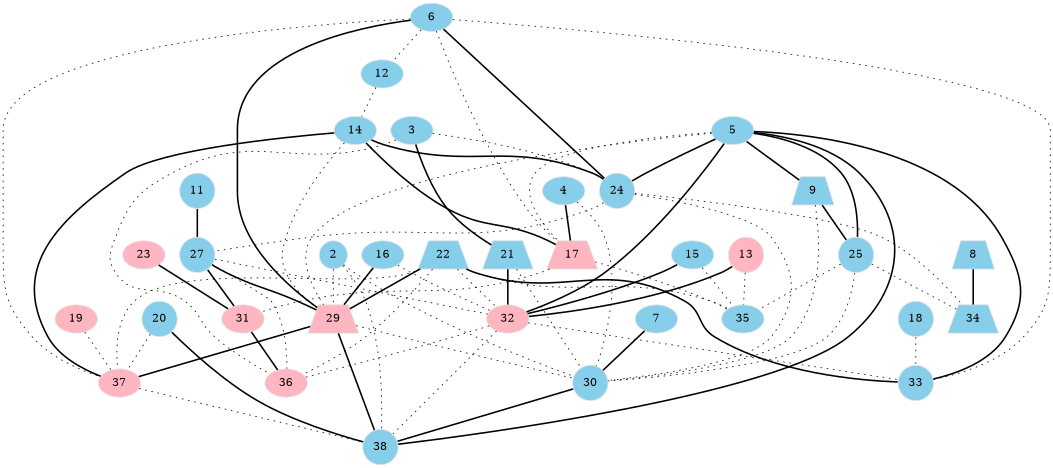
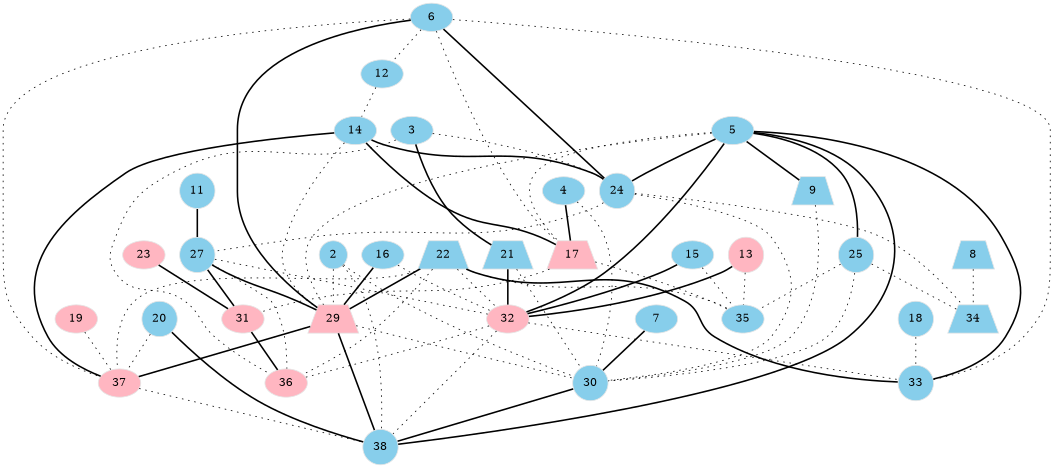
(830, 216) -> none
(973, 287) -> (973, 287)
